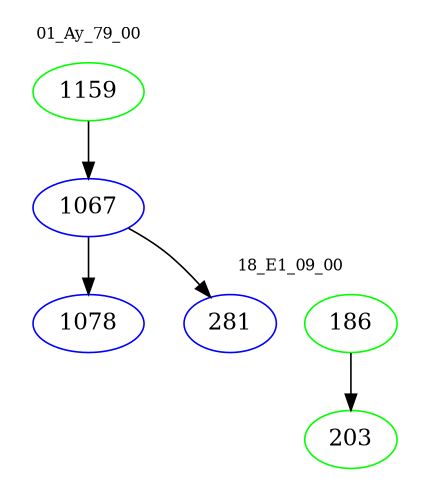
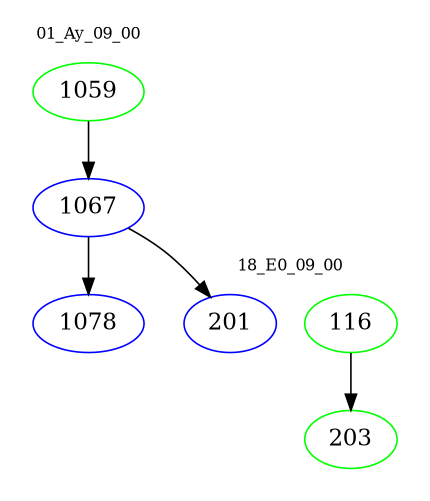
(89, 35) -> (89, 35)
(89, 92) -> (89, 92)
(291, 266) -> (291, 266)
(230, 324) -> (230, 324)
(351, 324) -> (351, 324)
